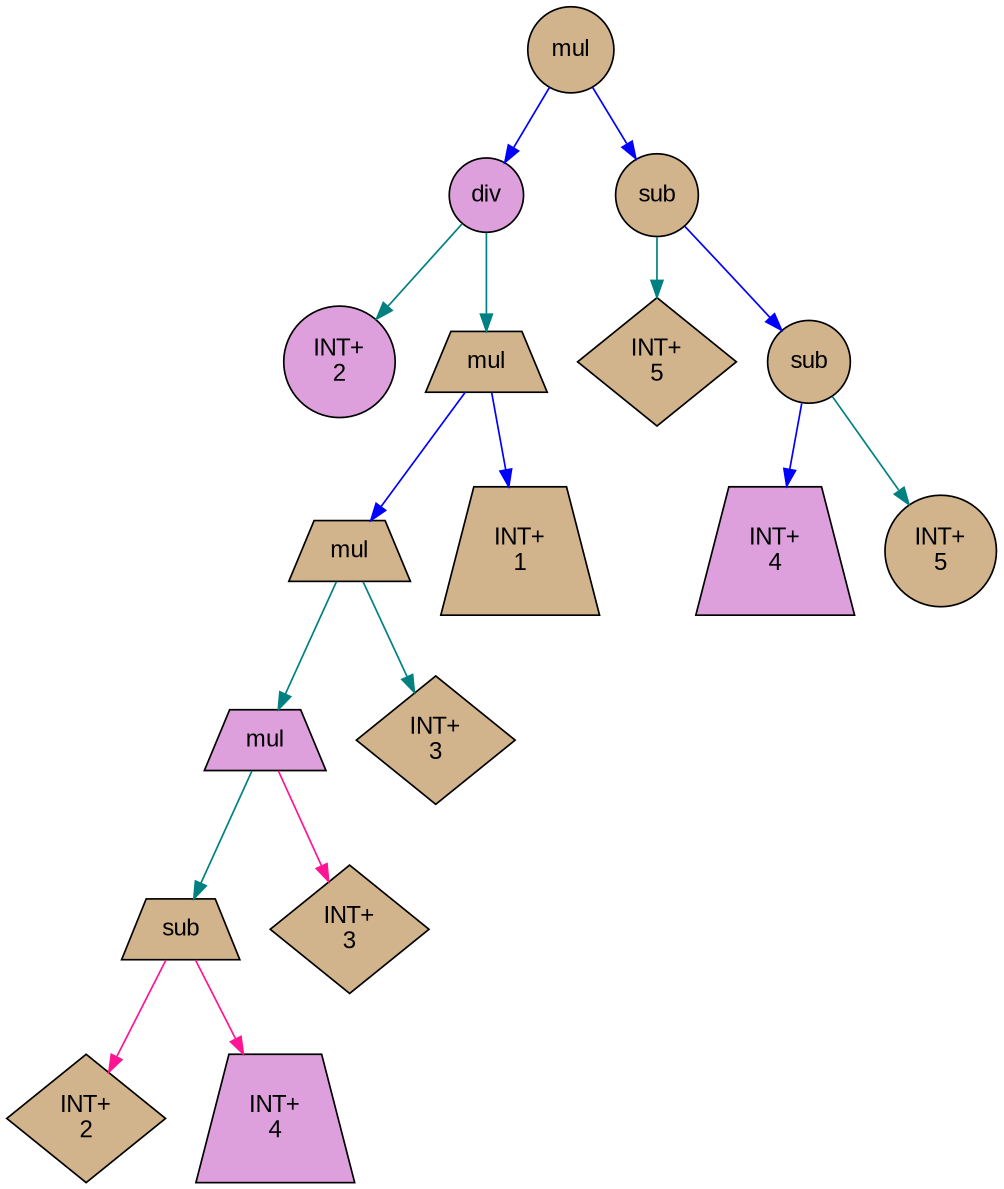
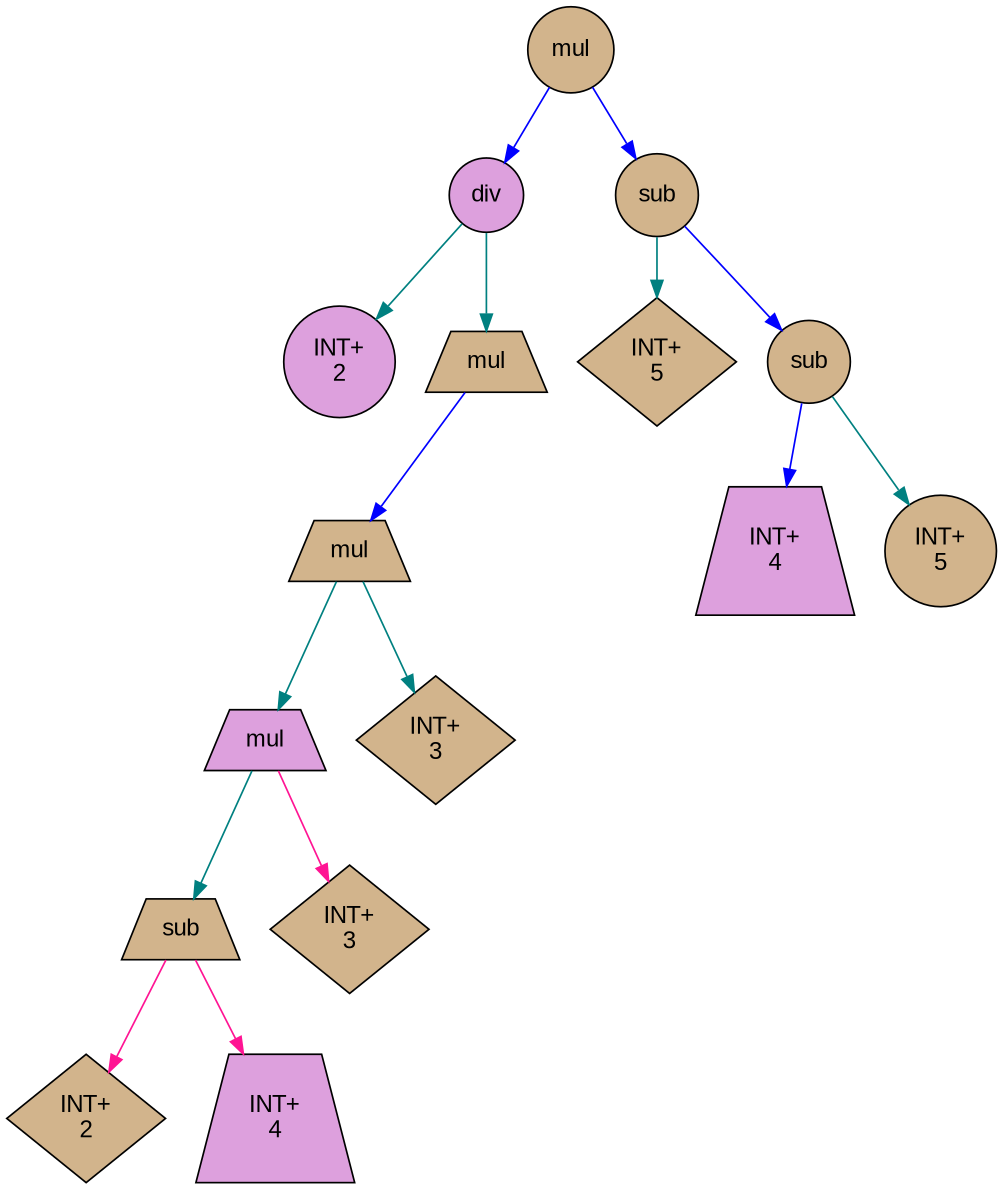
(520, 551) -> none
